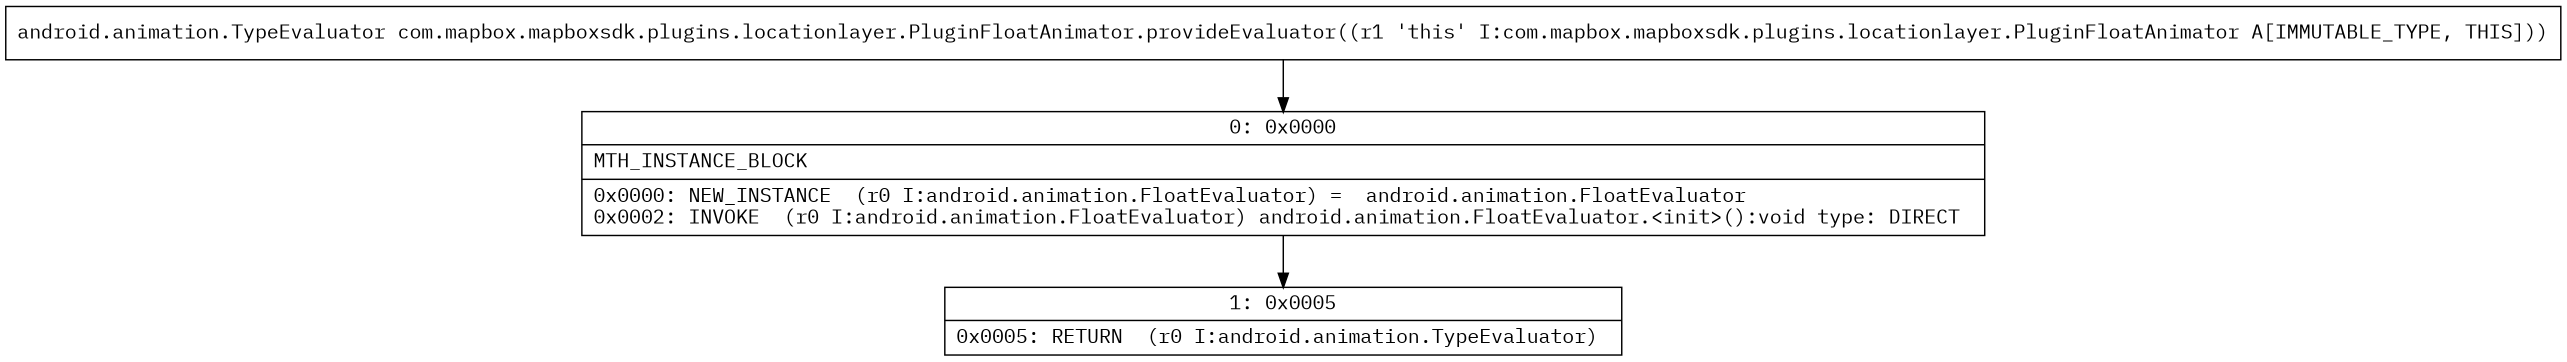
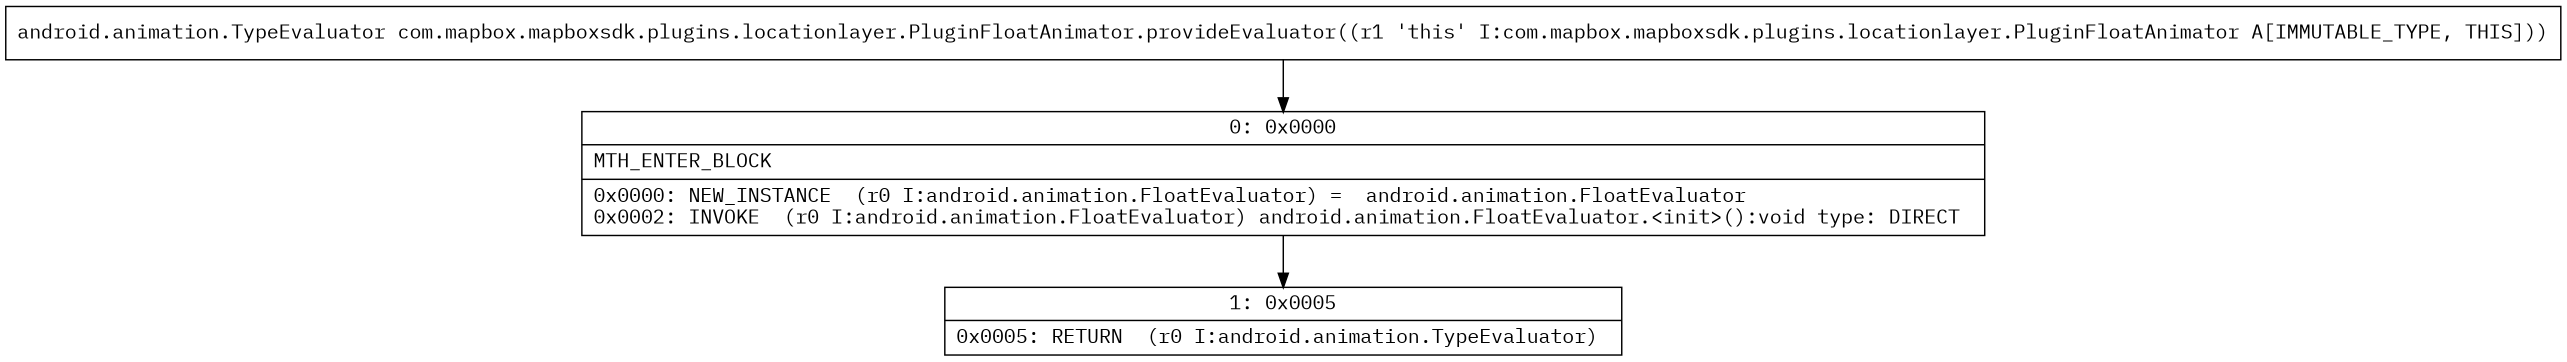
(701, 161) -> (683, 161)
